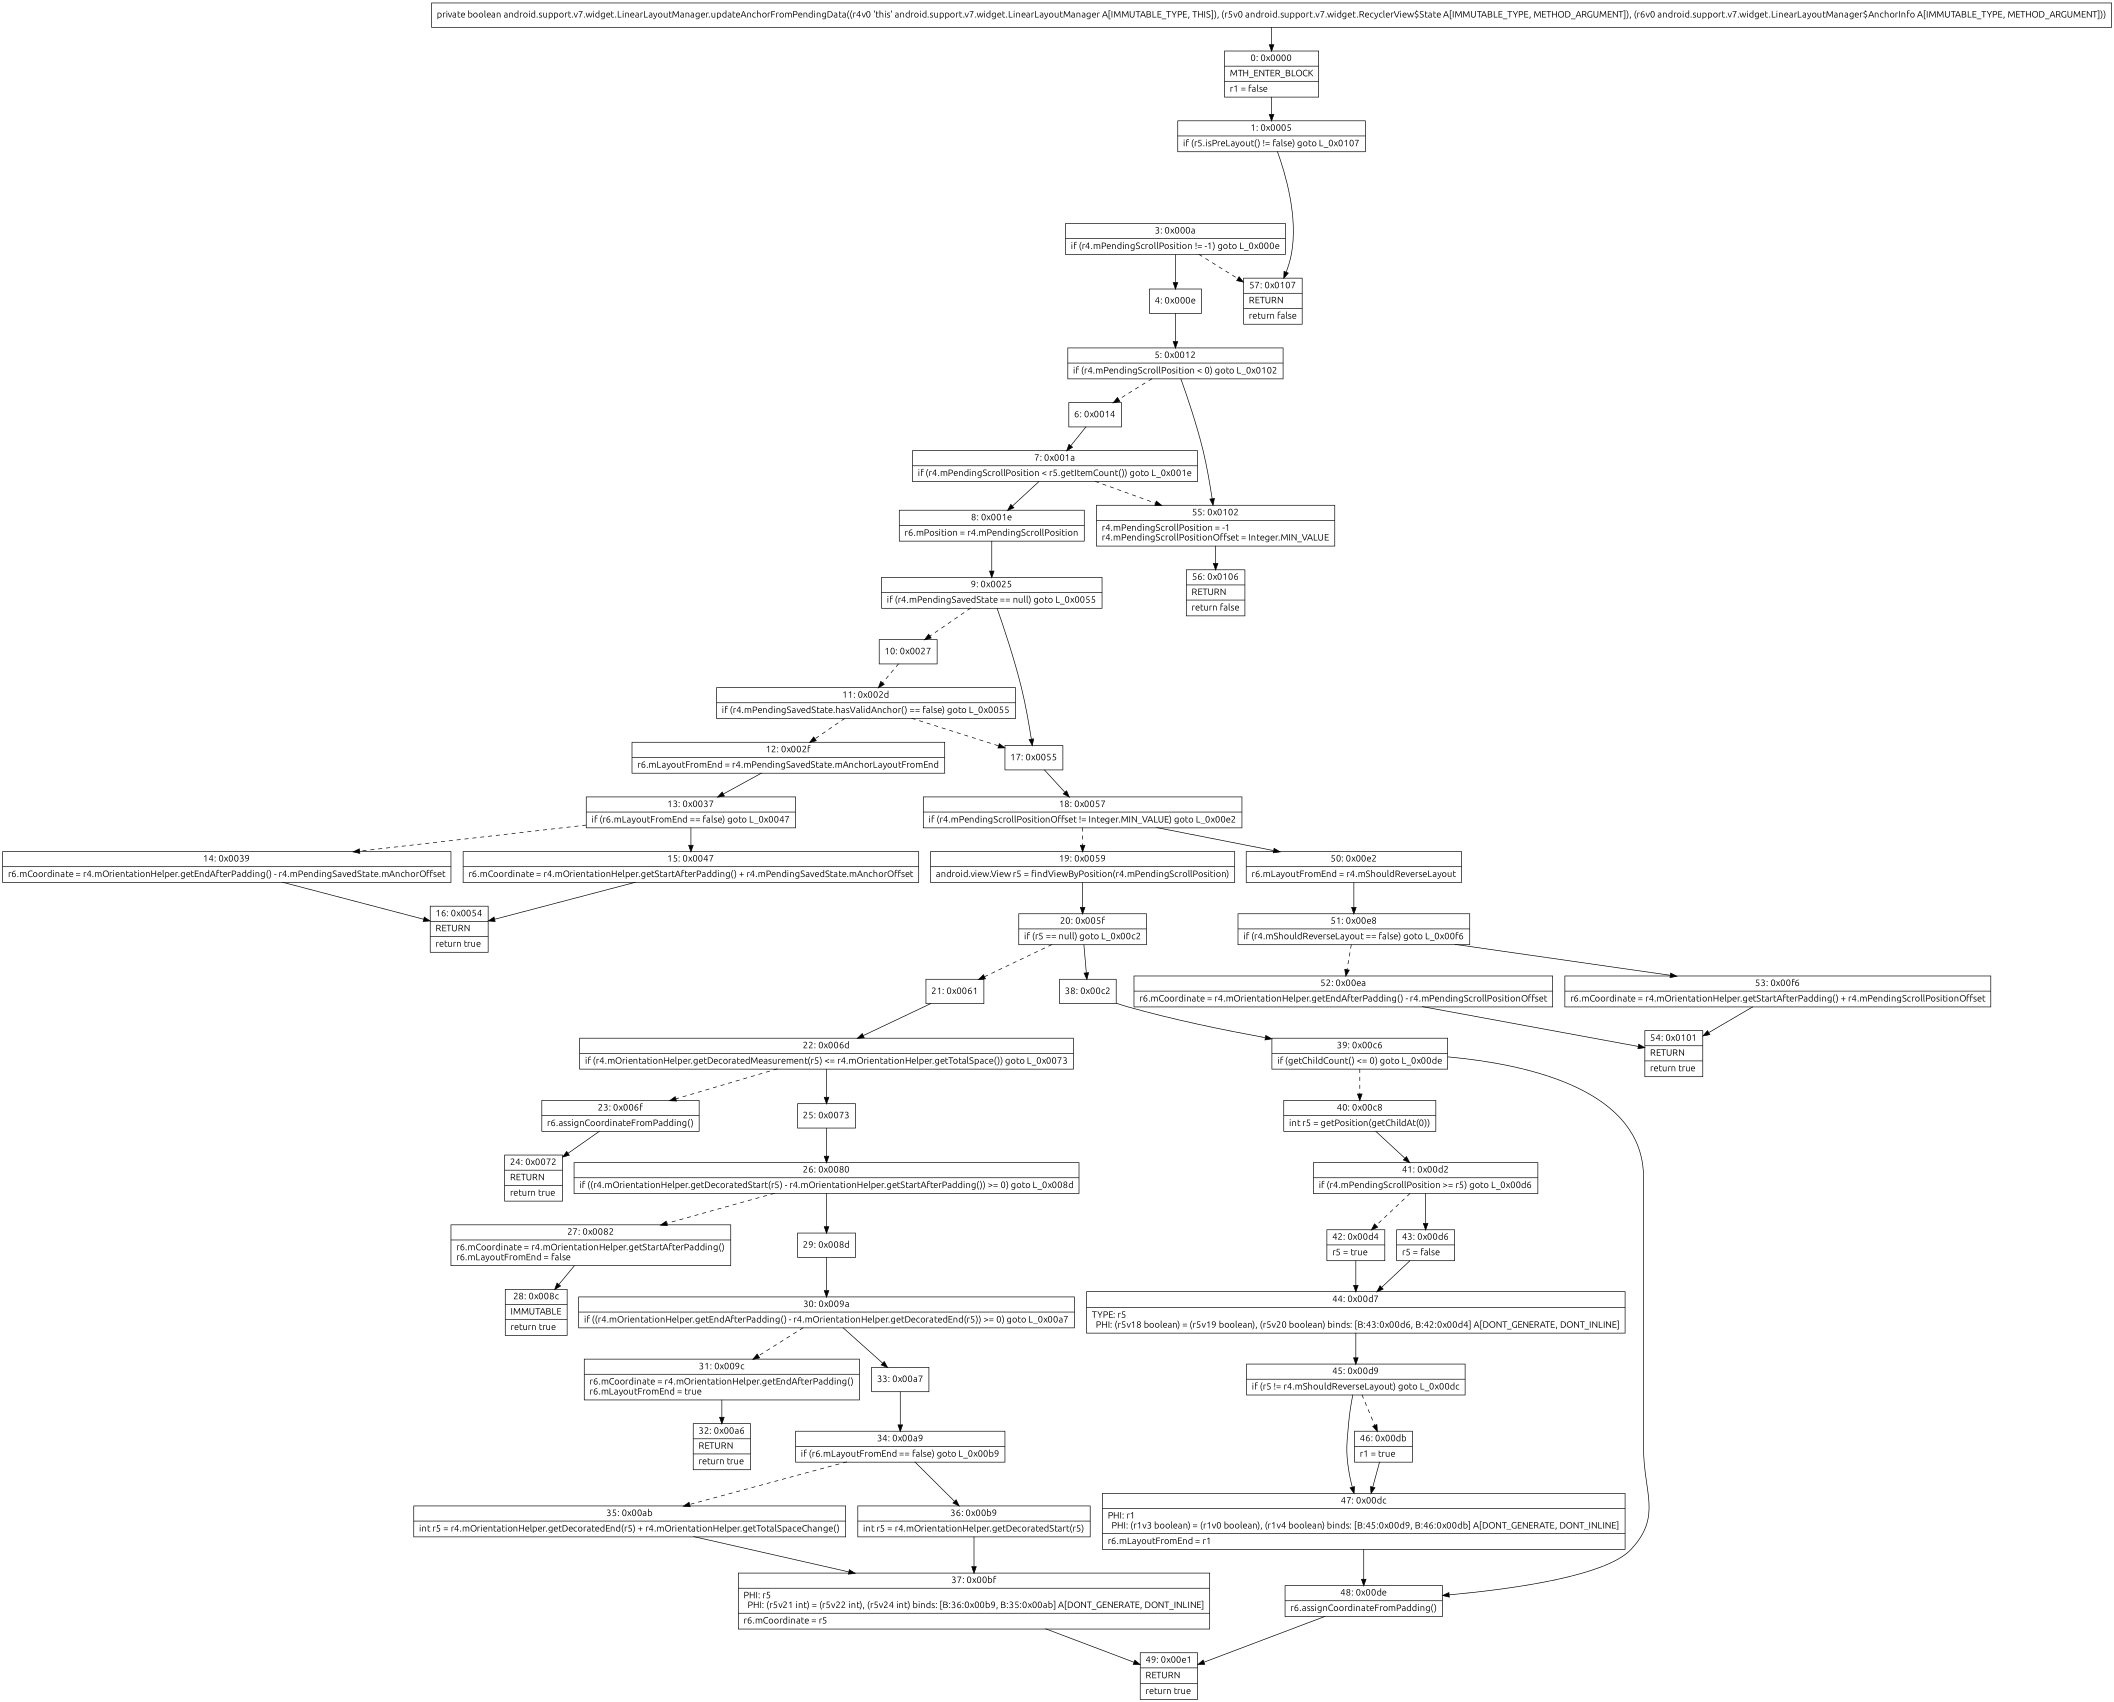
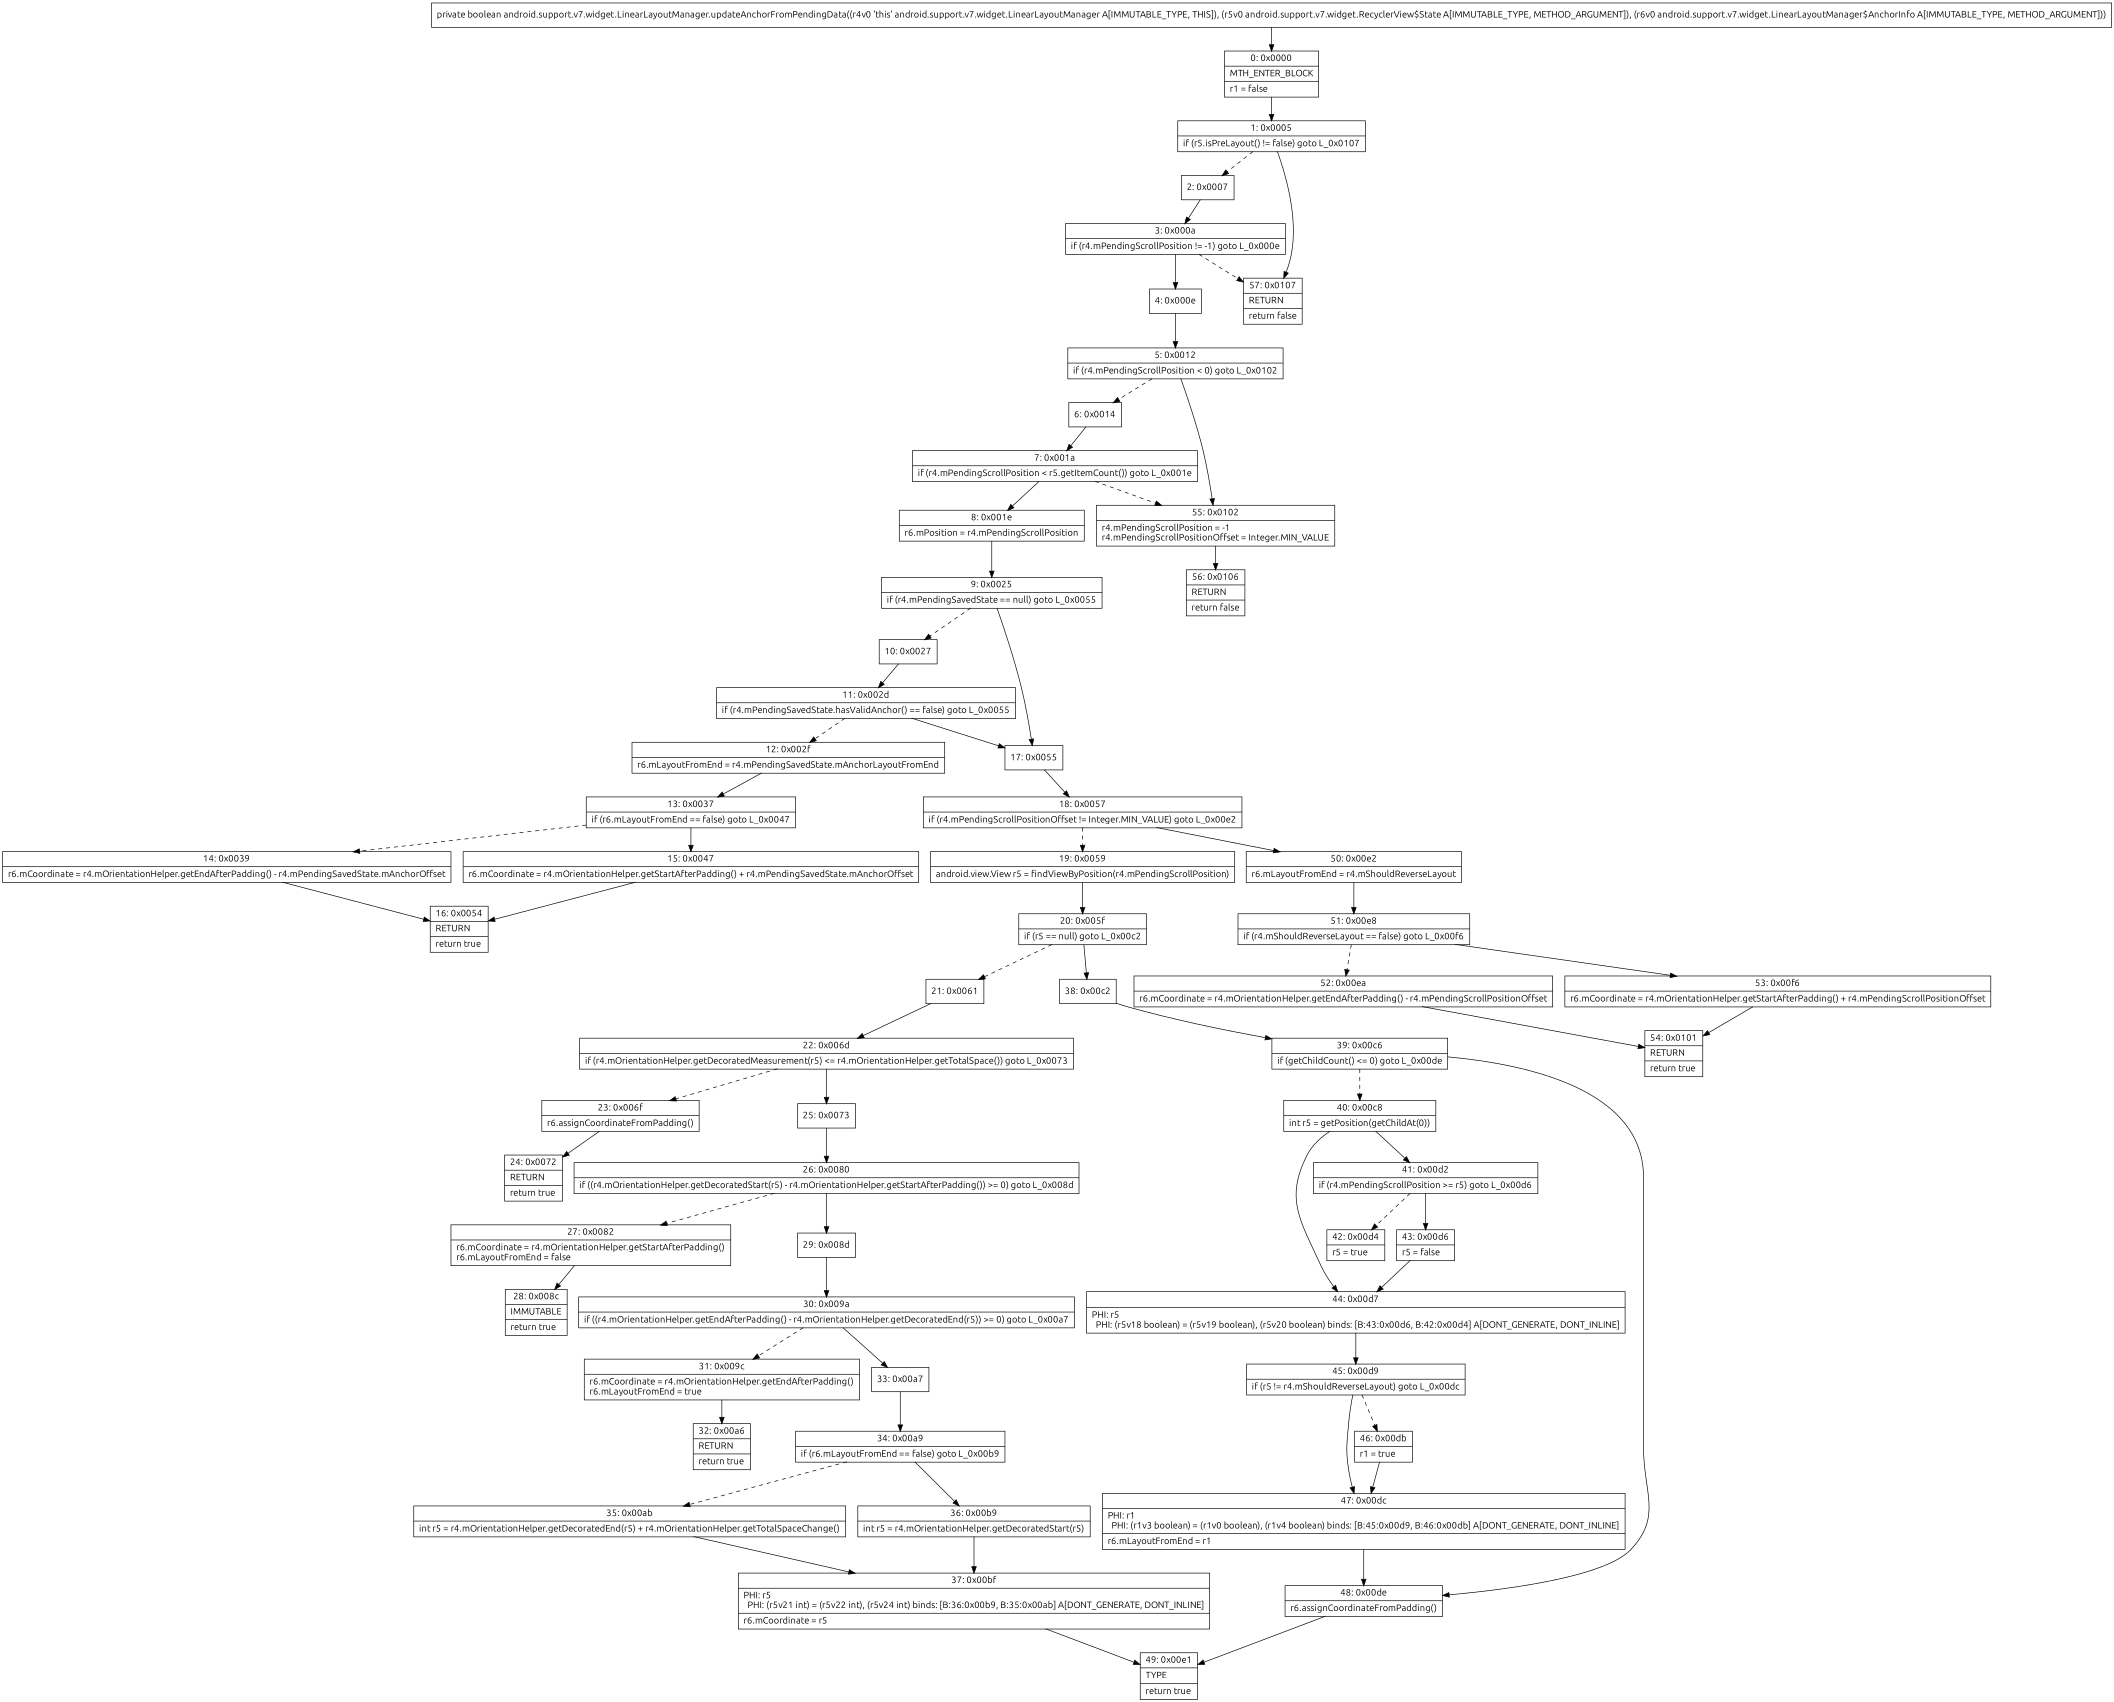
none -> (1208, 188)
(891, 673) -> (891, 673)
(955, 732) -> (955, 732)
(1356, 1273) -> (1298, 1207)
(1110, 1315) -> (1107, 1315)
(1163, 1675) -> (1156, 1675)
